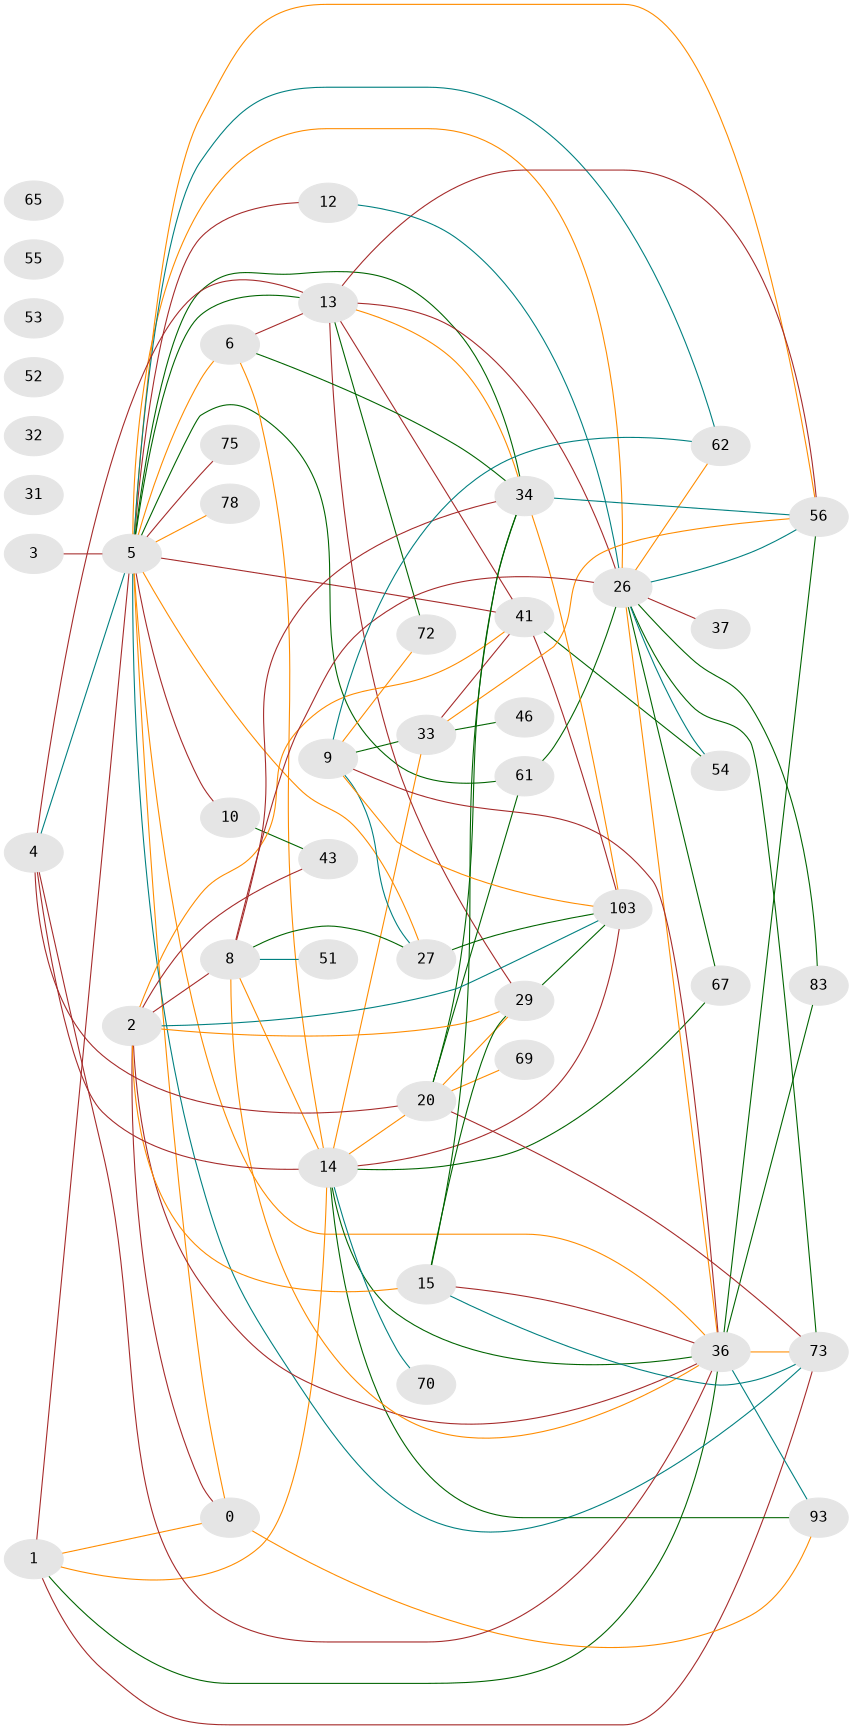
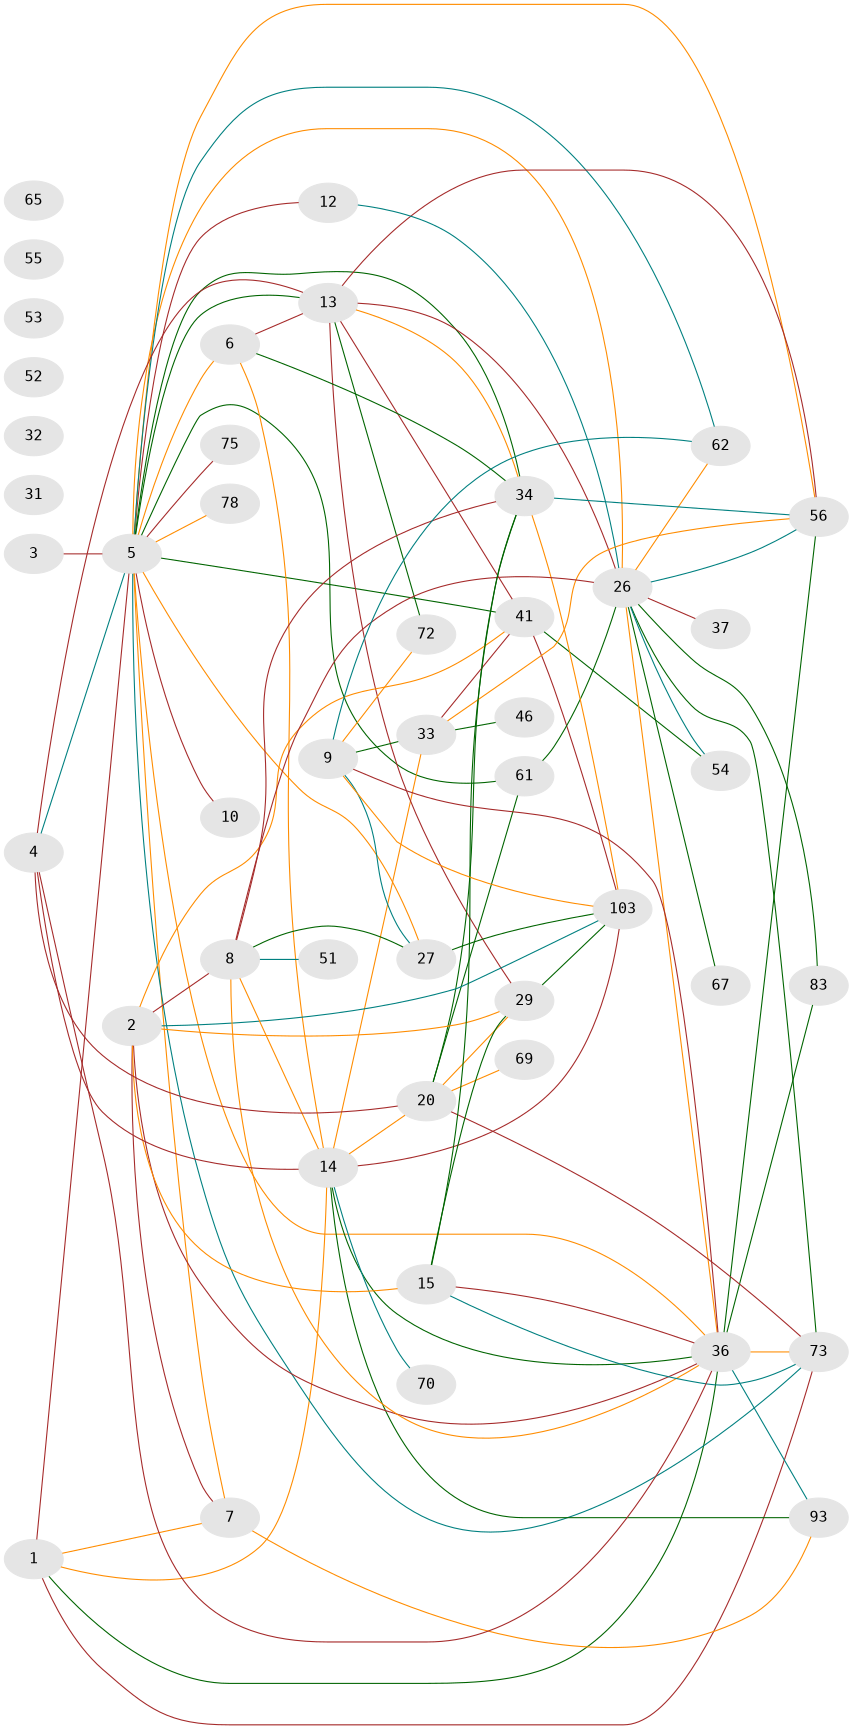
(337, 586) -> (337, 586)
(328, 859) -> none
(553, 1133) -> none
(230, 1518) -> (230, 1518)
